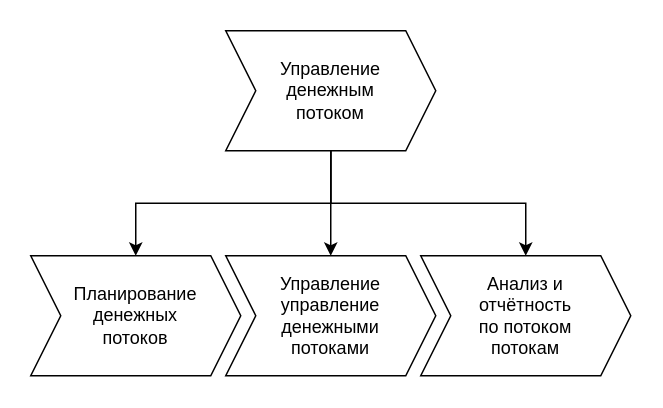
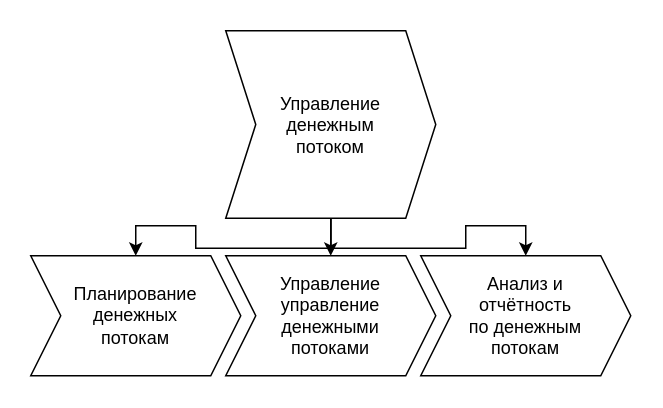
(331, 91) -> (331, 125)
(136, 316) -> (136, 316)
(526, 316) -> (526, 316)
